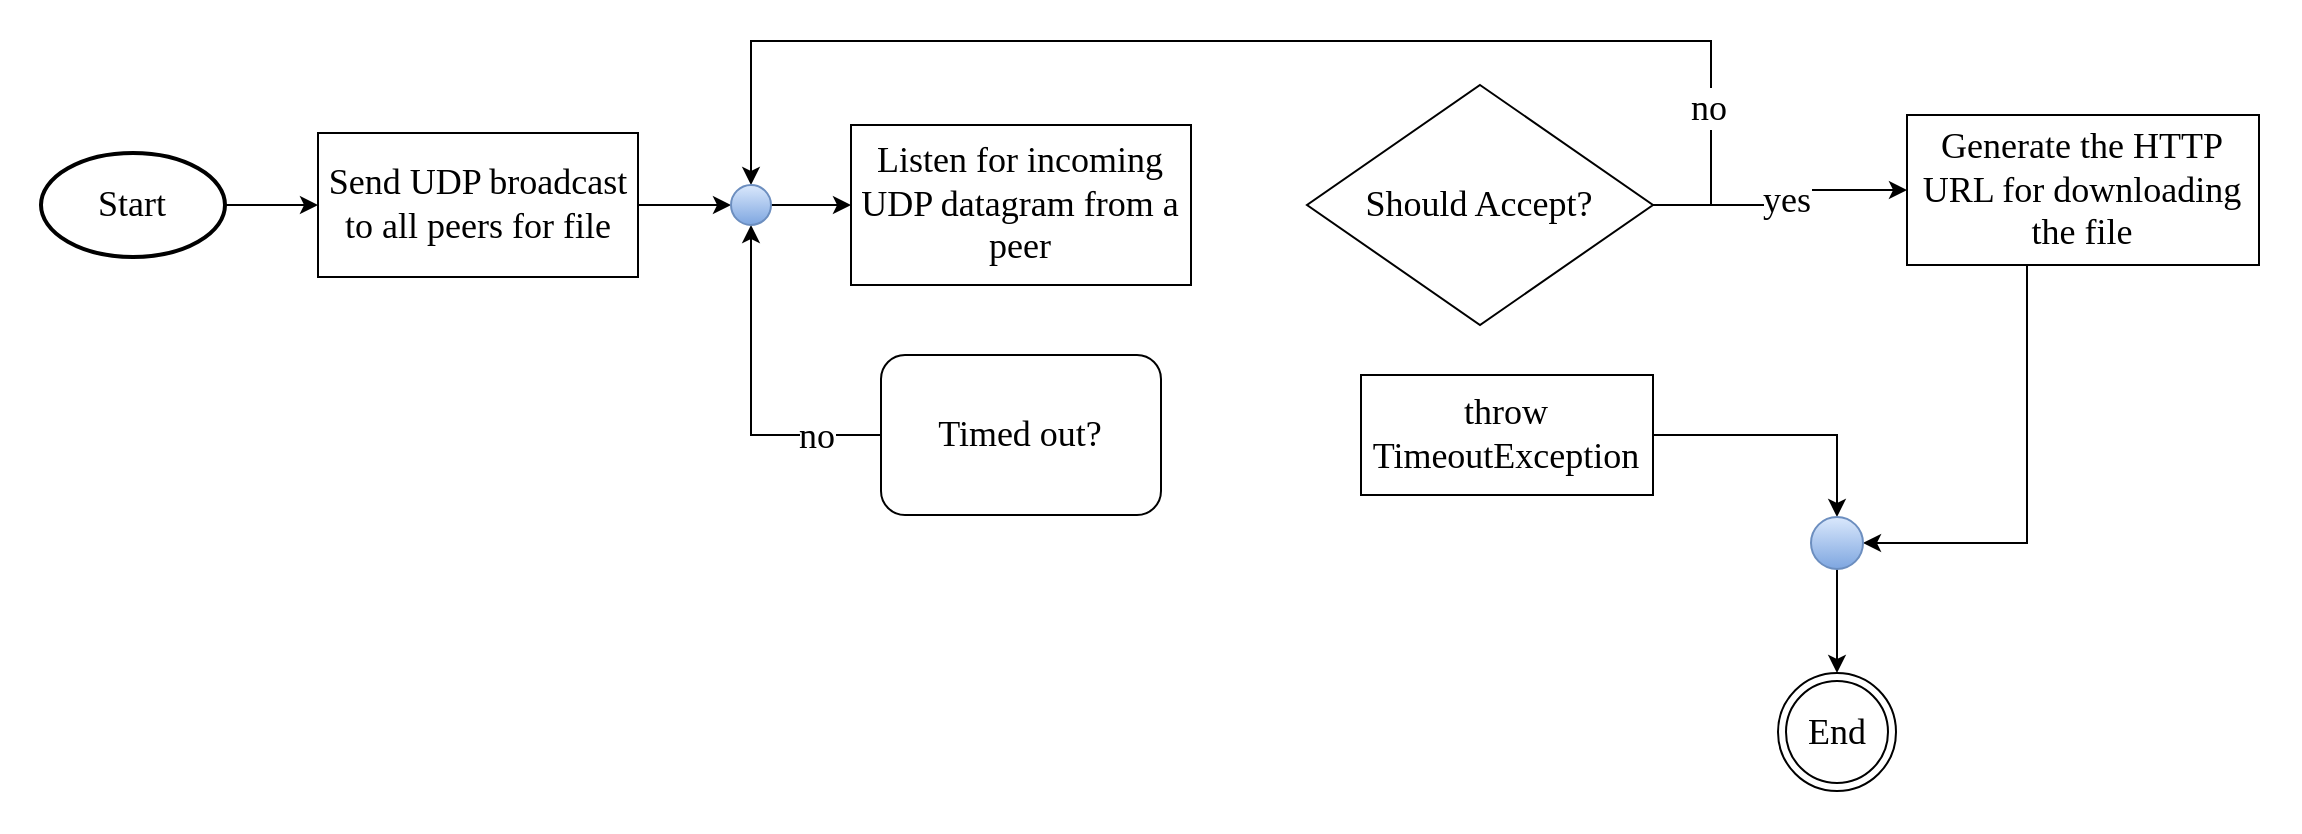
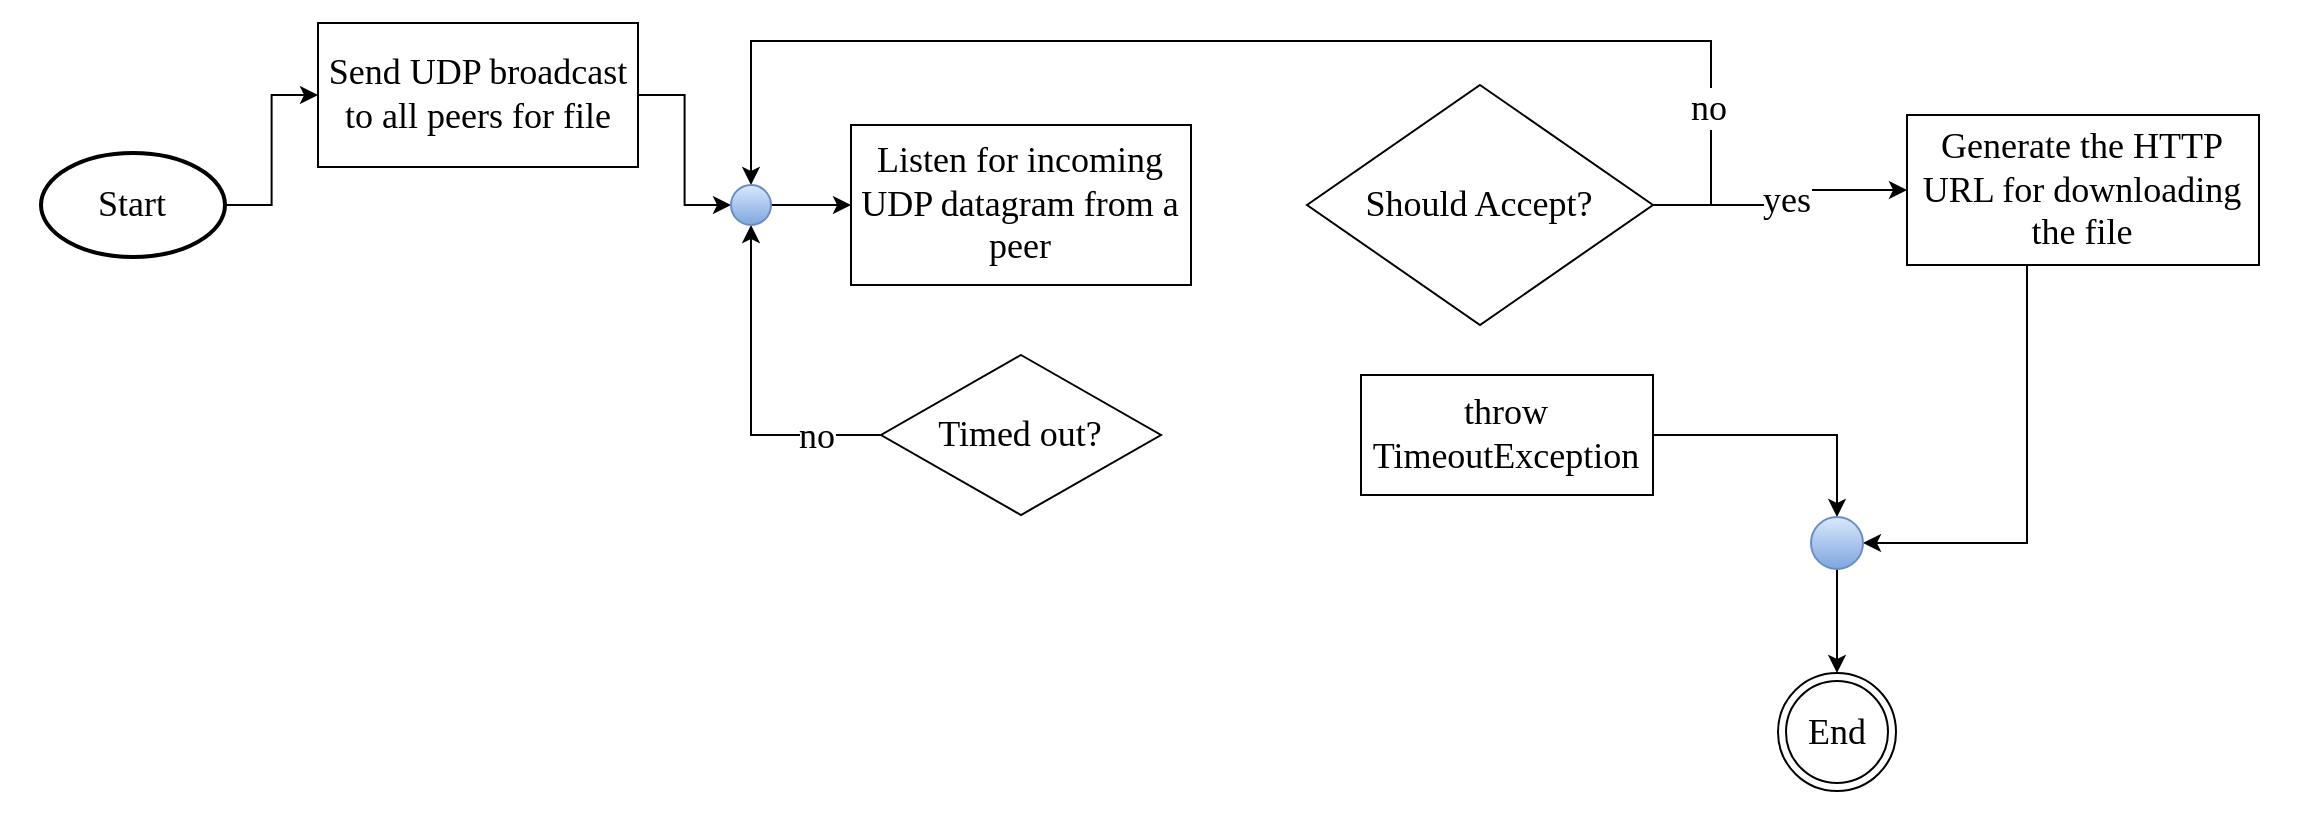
(478, 205) -> (478, 95)
(1021, 435) -> (1021, 435)
